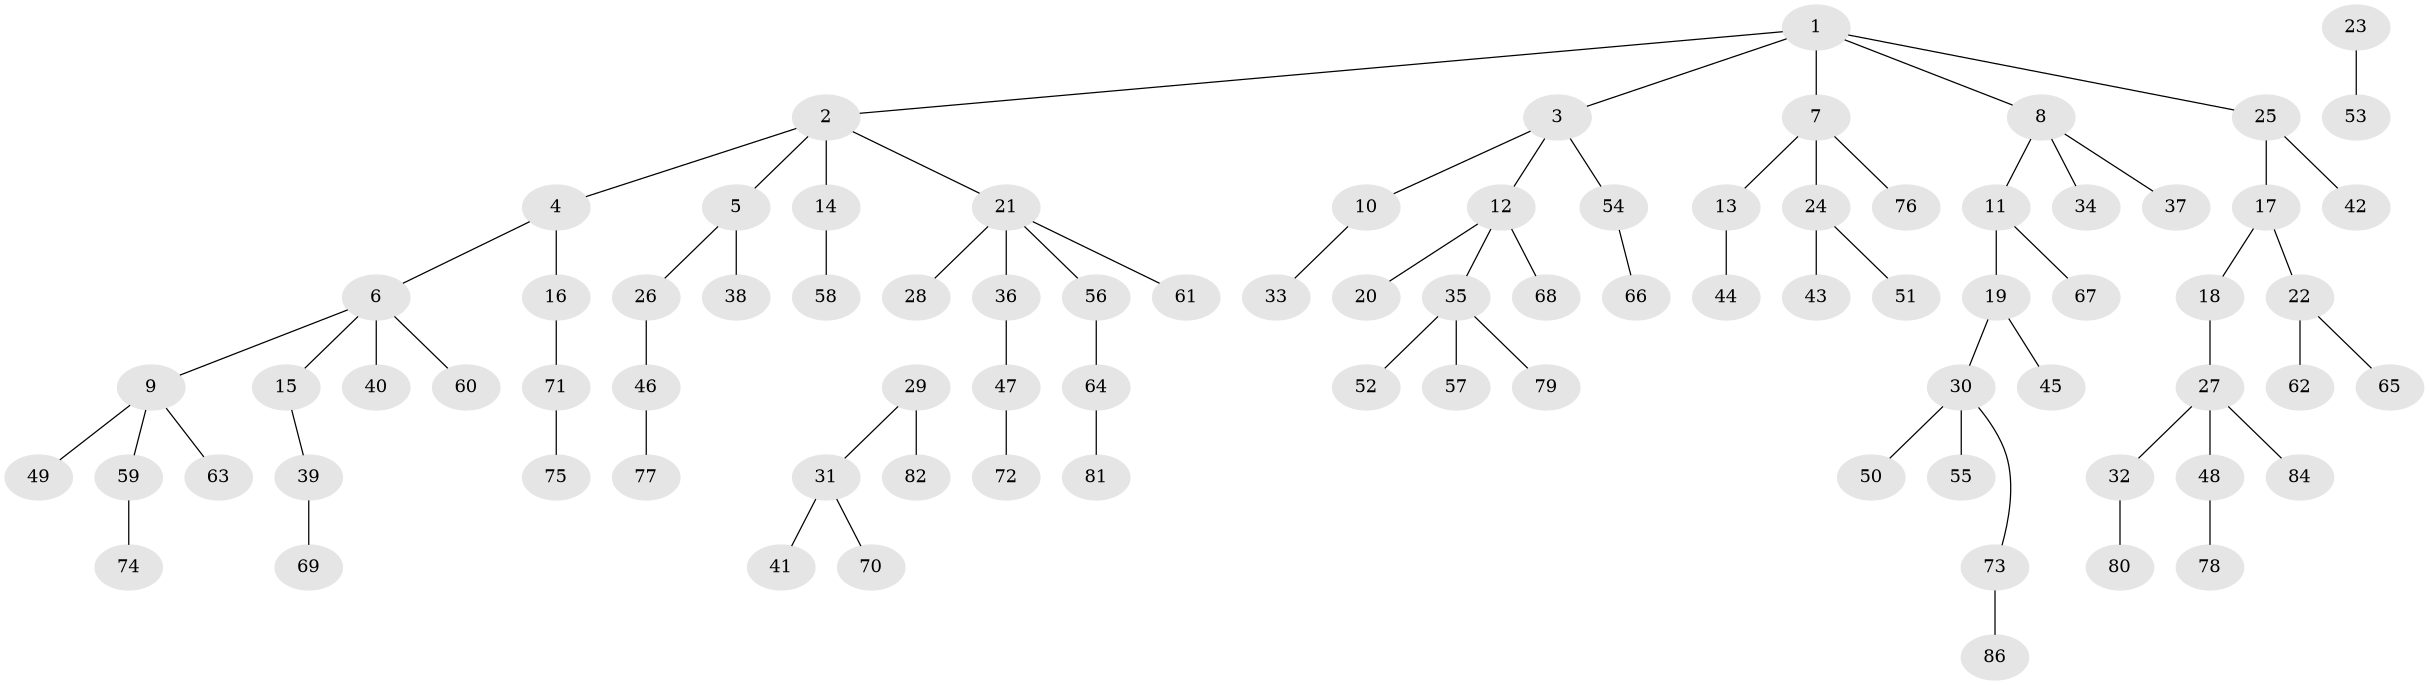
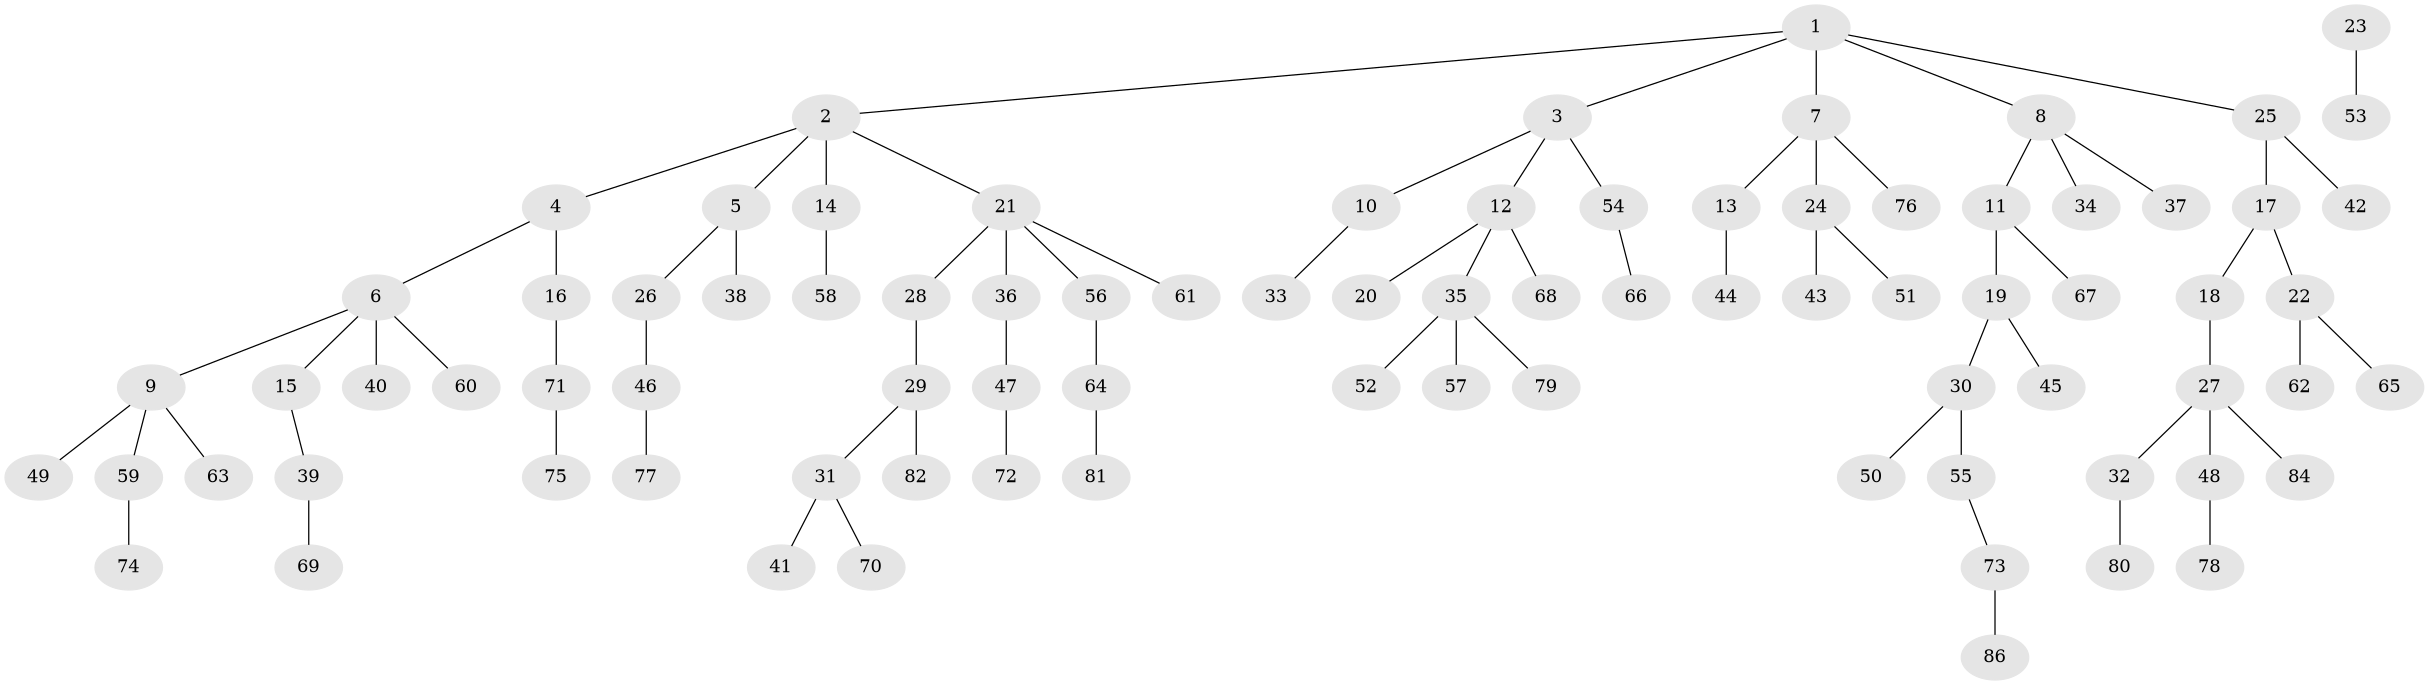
none -> (916, 343)
(2010, 473) -> (1978, 522)
